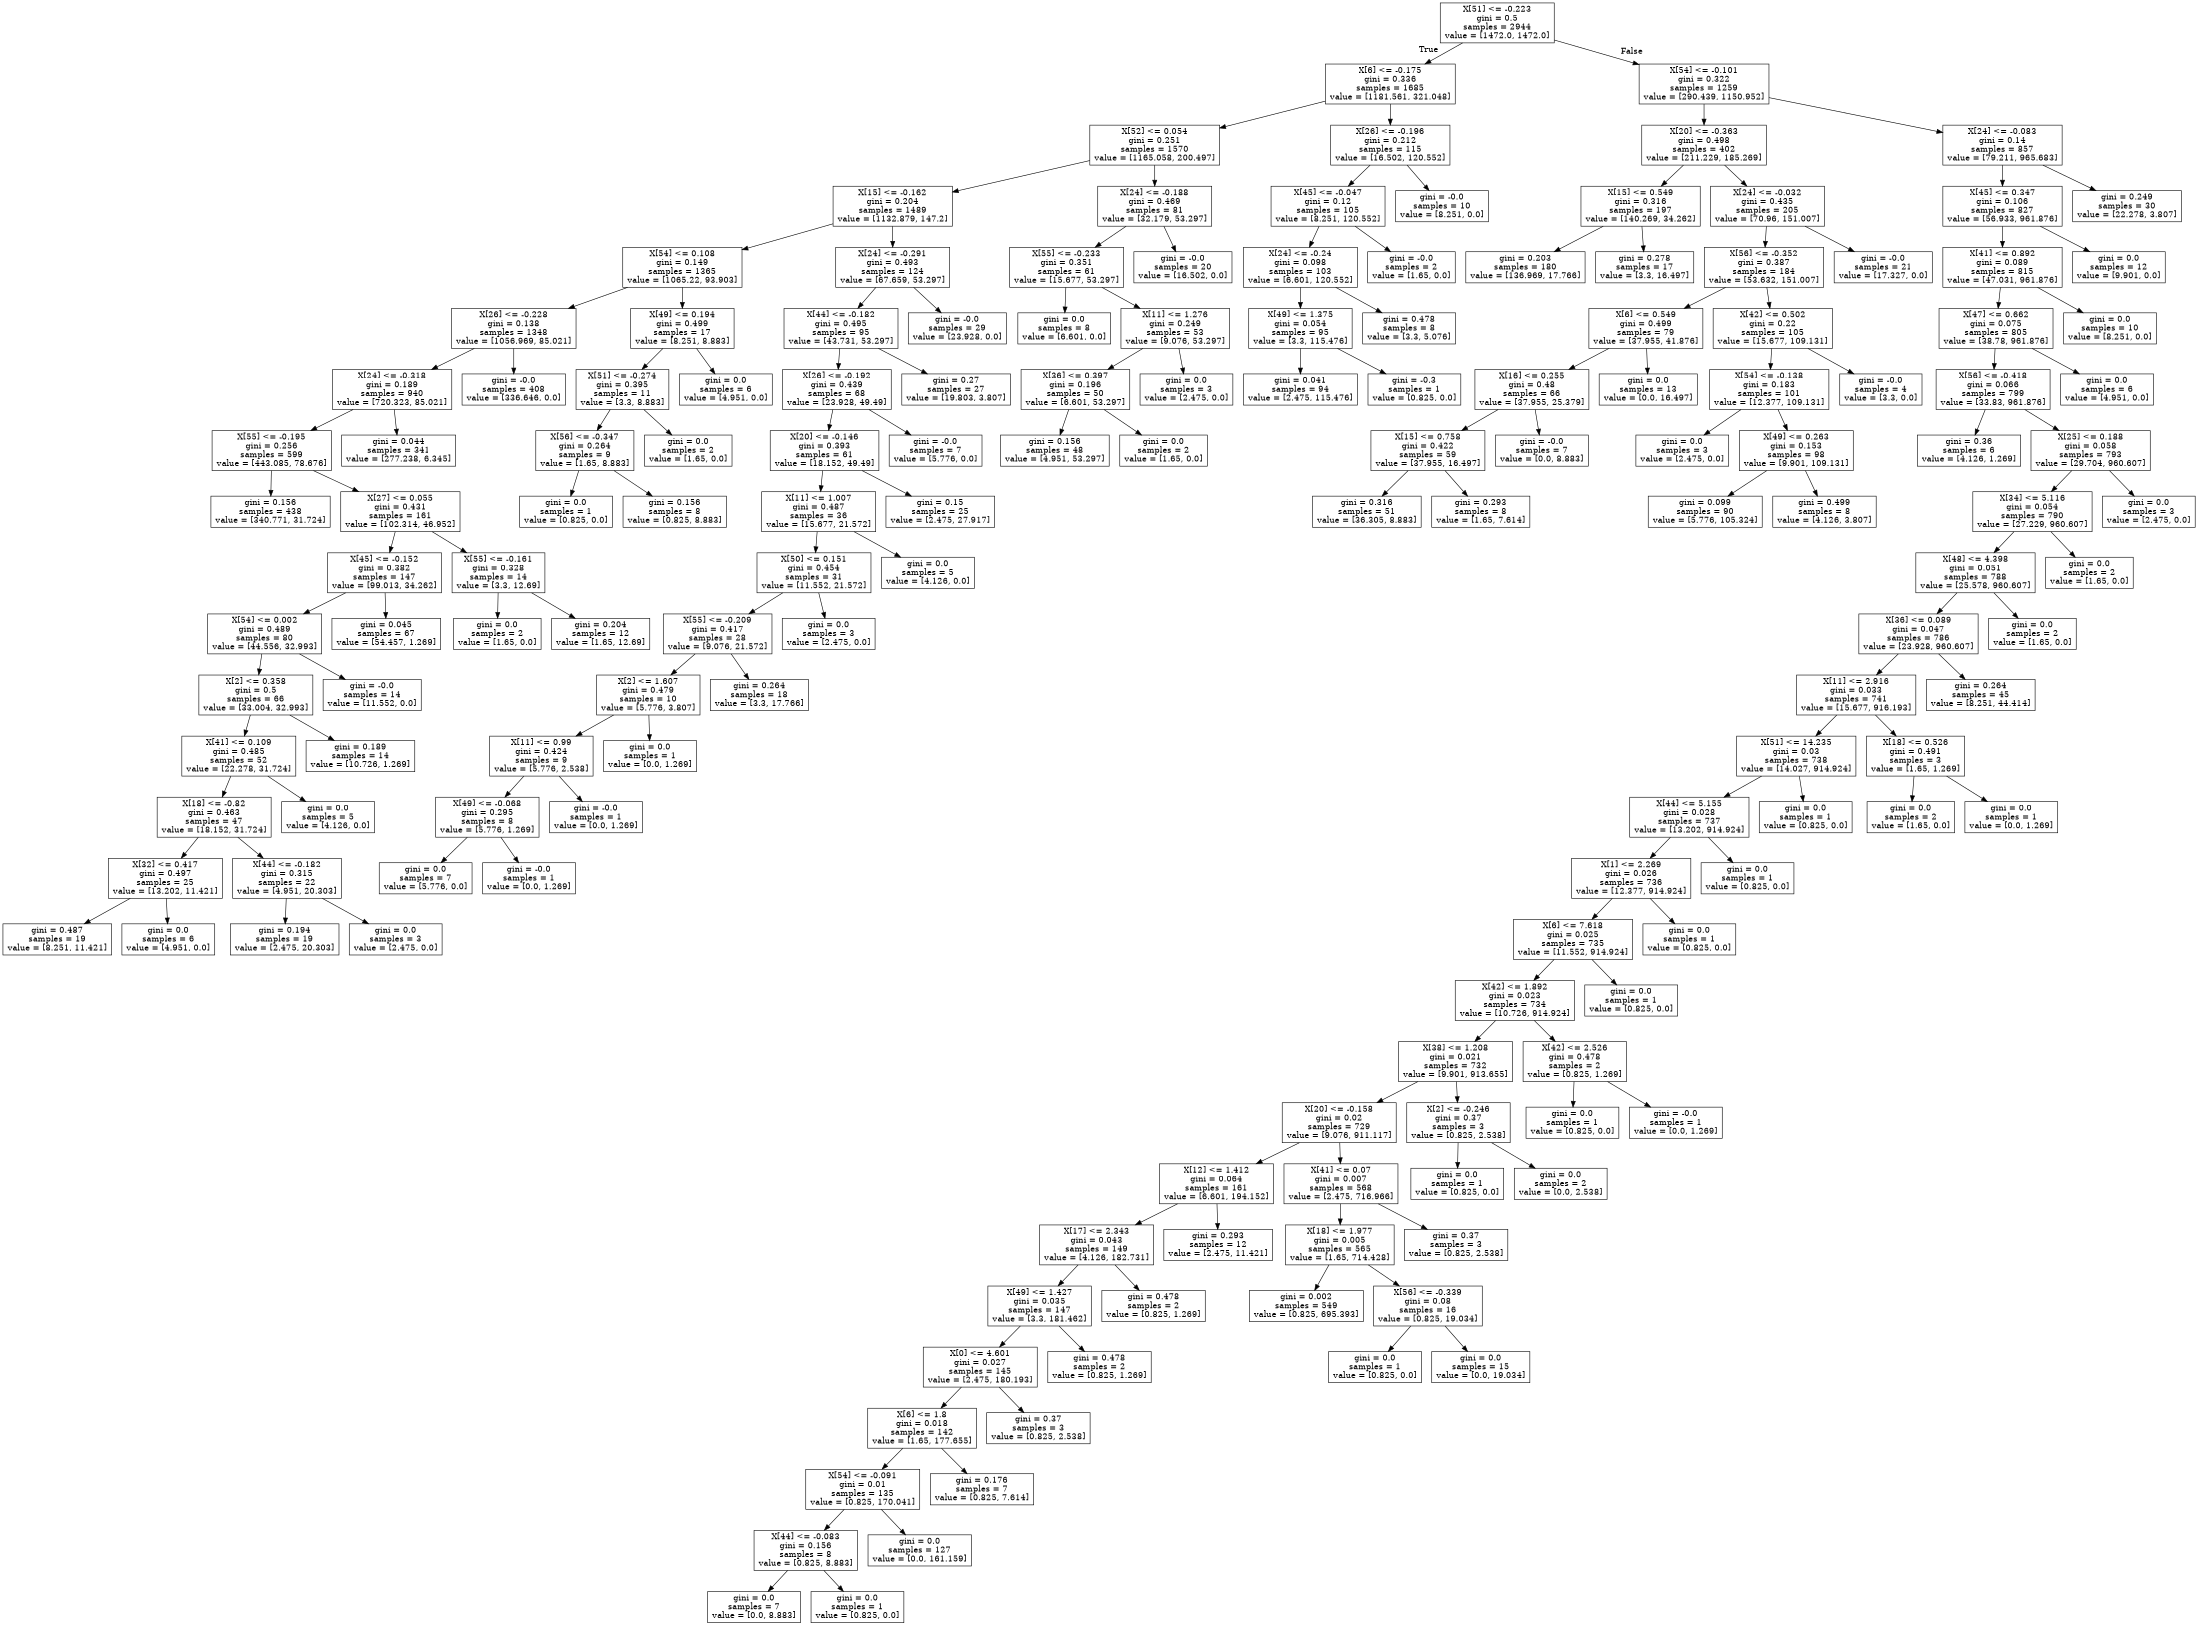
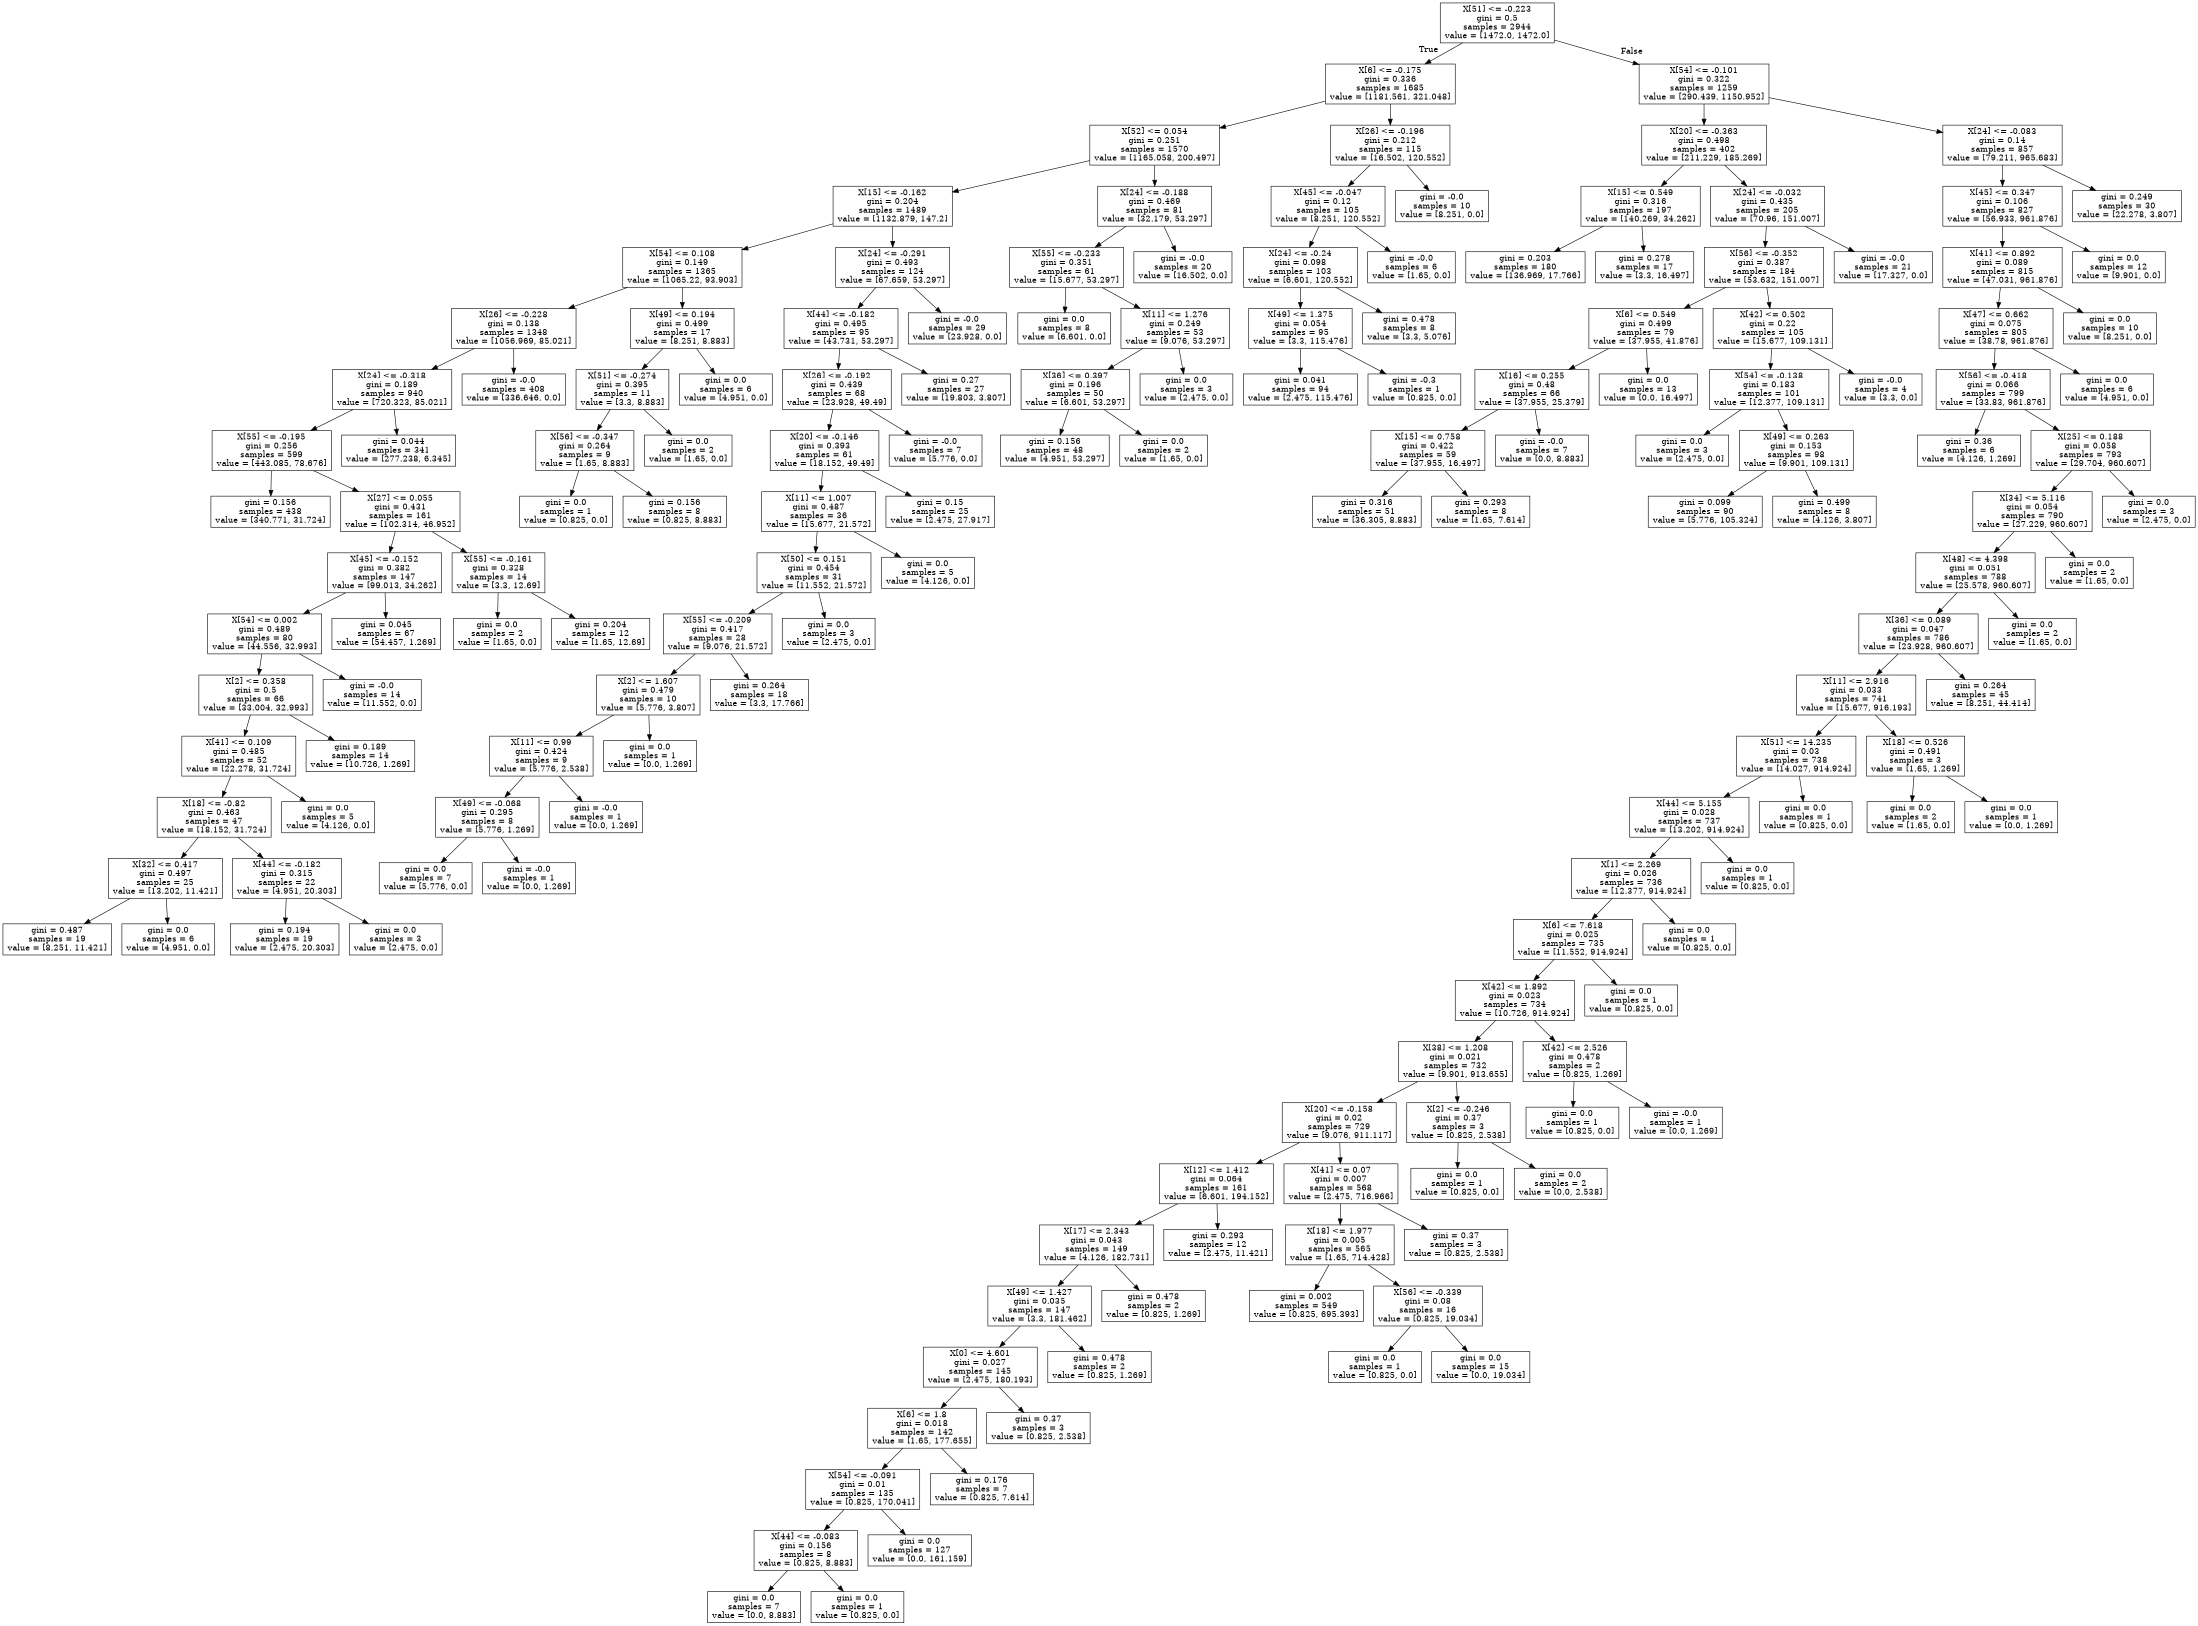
(1411, 267) -> (1411, 267)
